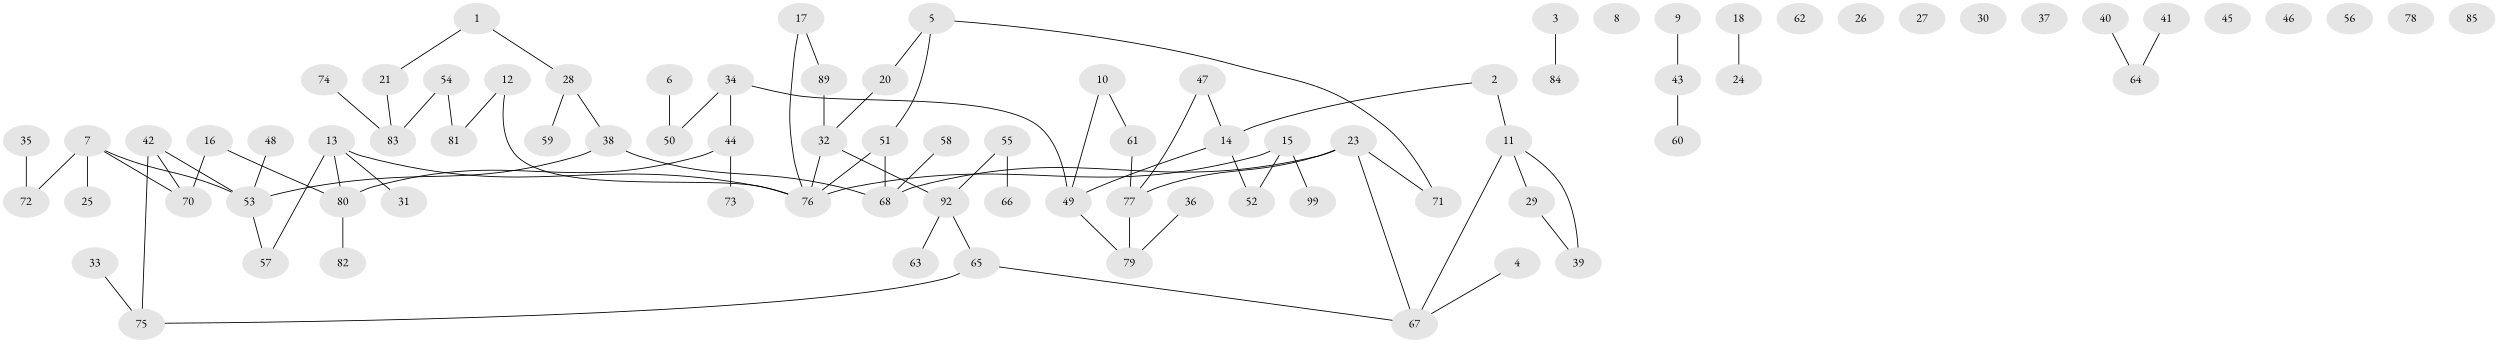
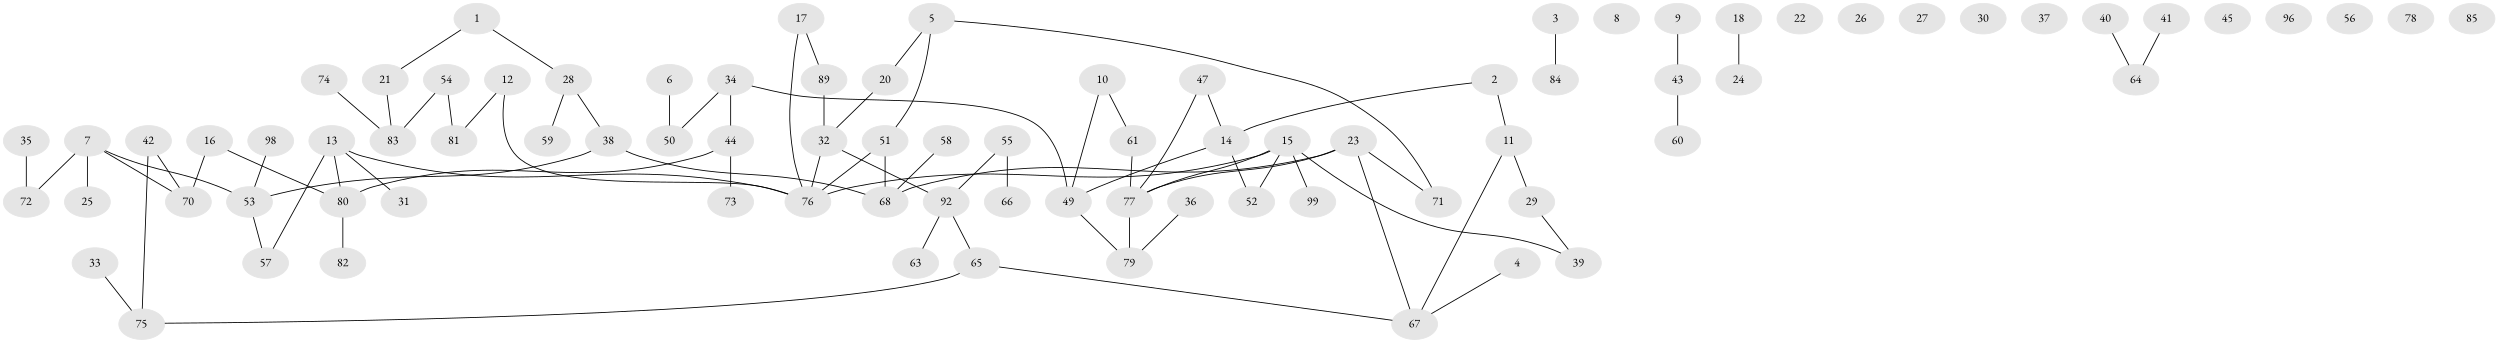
(1800, 19) -> (1800, 19)
(2289, 19) -> (2289, 19)
(271, 141) -> (271, 141)
(194, 168) -> none
none -> (1208, 171)
(1565, 192) -> (1424, 223)
